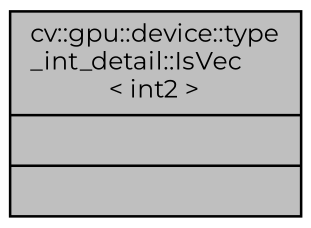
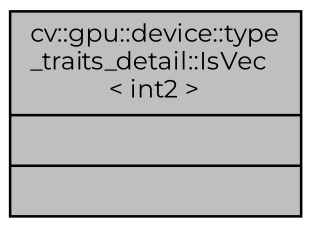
(138, 62) -> (149, 62)
